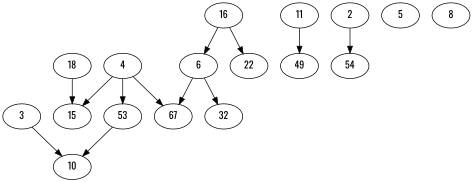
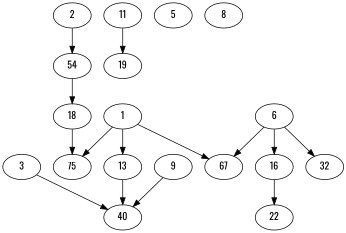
(213, 38) -> (274, 138)
(123, 66) -> (123, 116)
(299, 66) -> (123, 66)
none -> (72, 88)
(72, 116) -> (72, 167)
(123, 116) -> (123, 167)
(72, 167) -> (123, 217)
none -> (173, 167)
